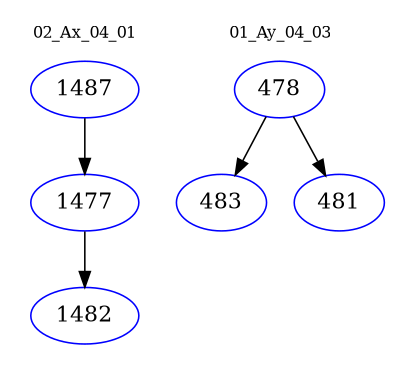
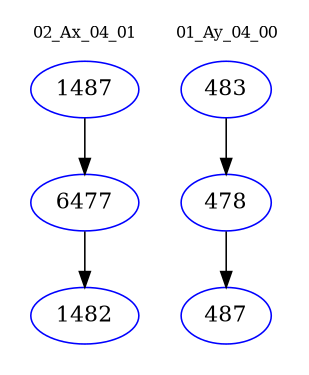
(280, 34) -> (227, 34)
(254, 139) -> (226, 138)
(85, 203) -> (85, 203)
(339, 203) -> (226, 316)
